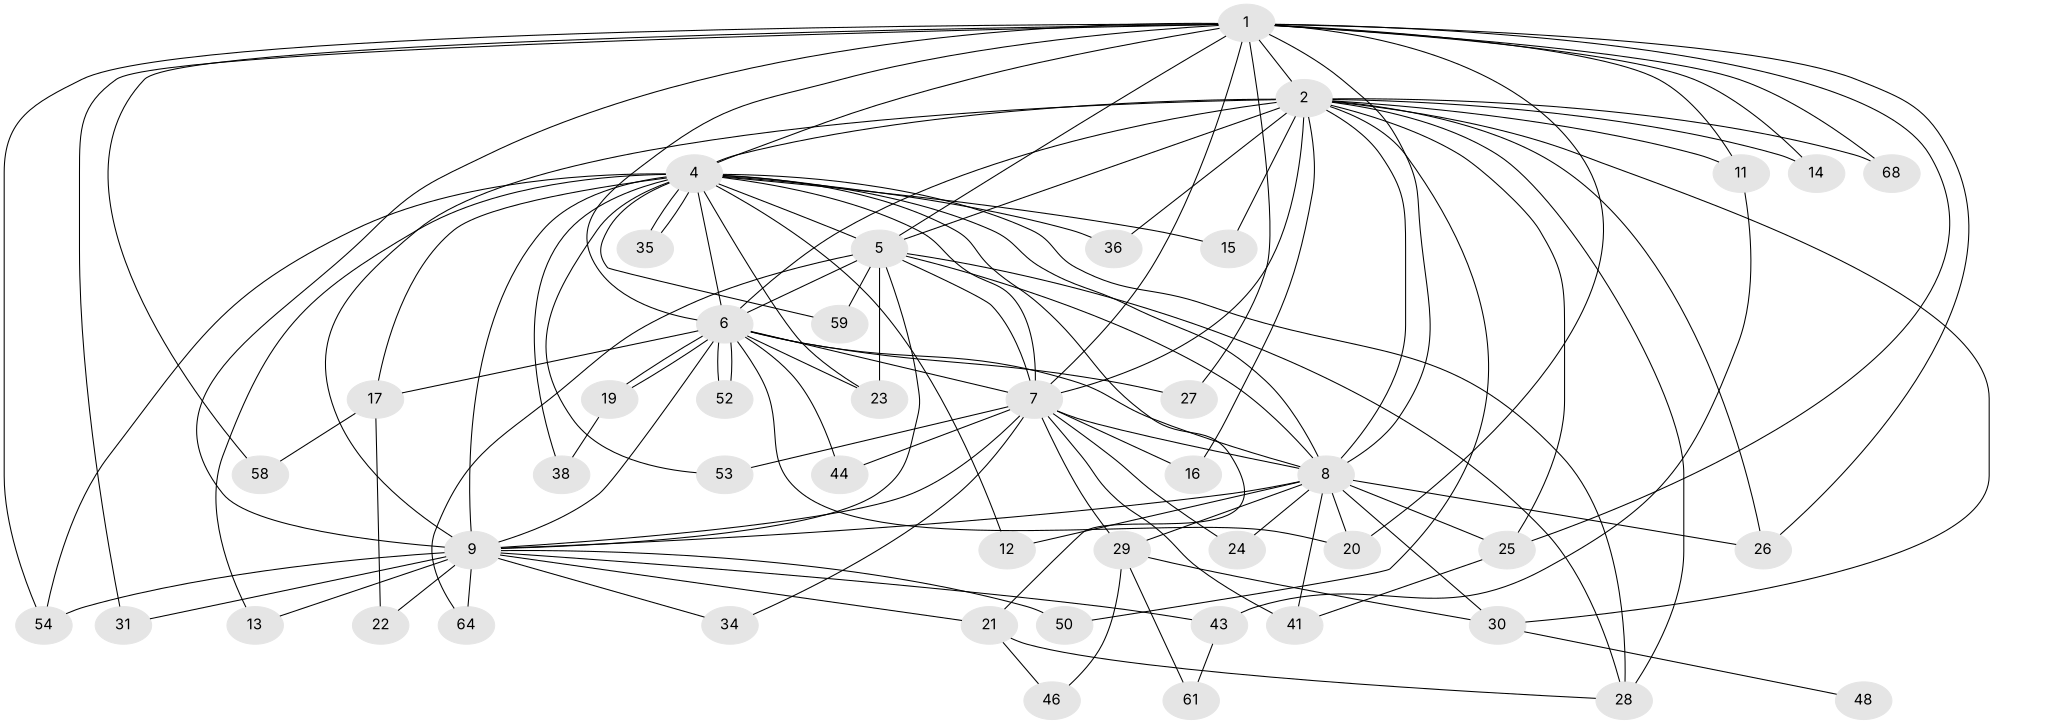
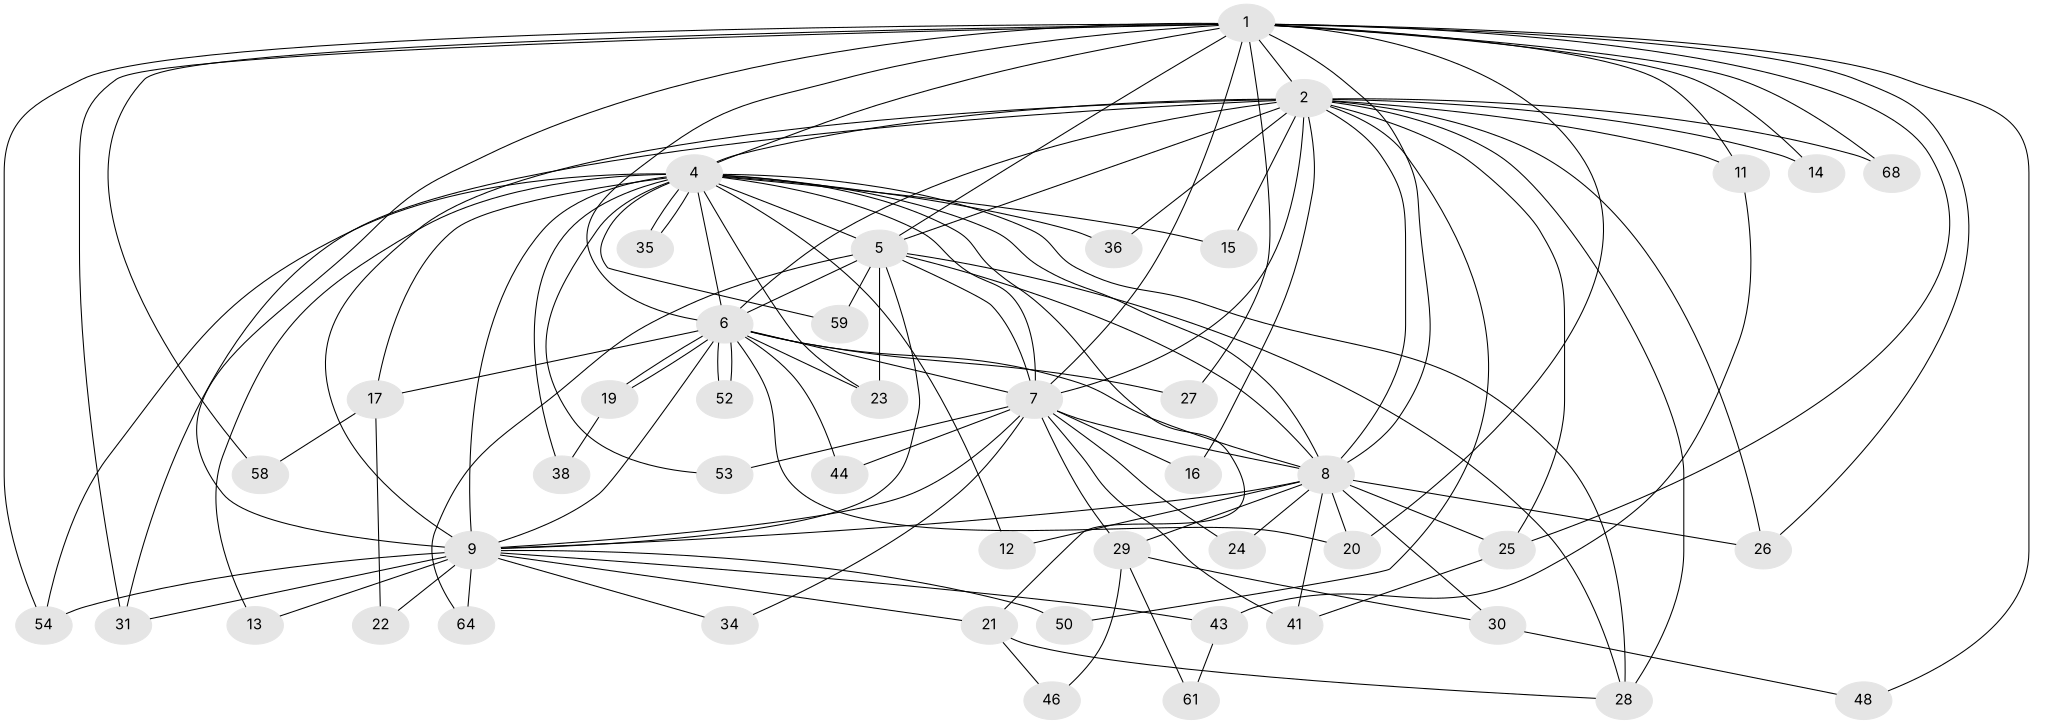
none -> (1964, 99)
(1971, 354) -> (723, 146)
